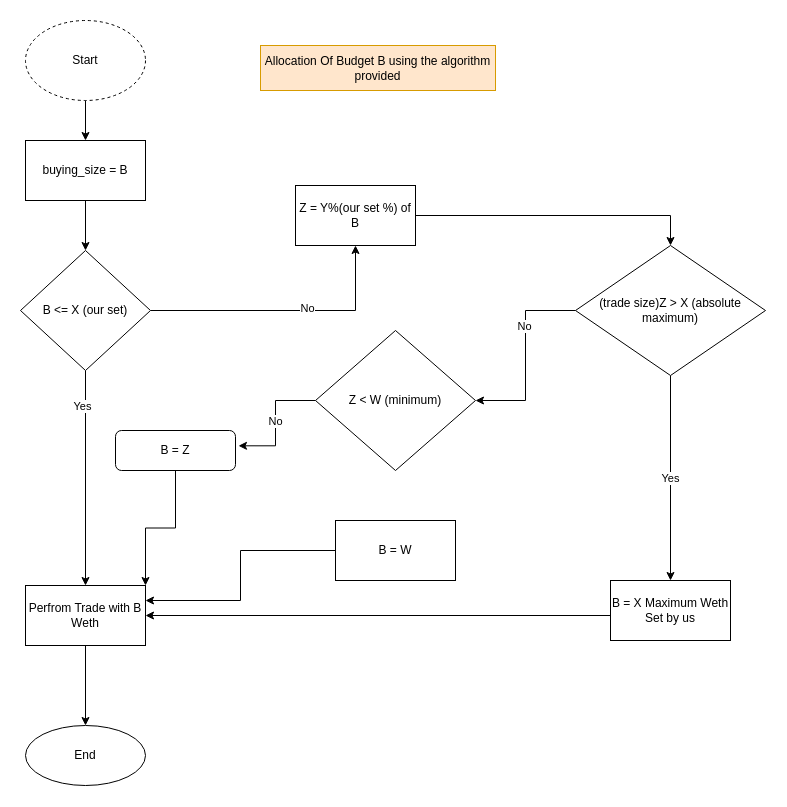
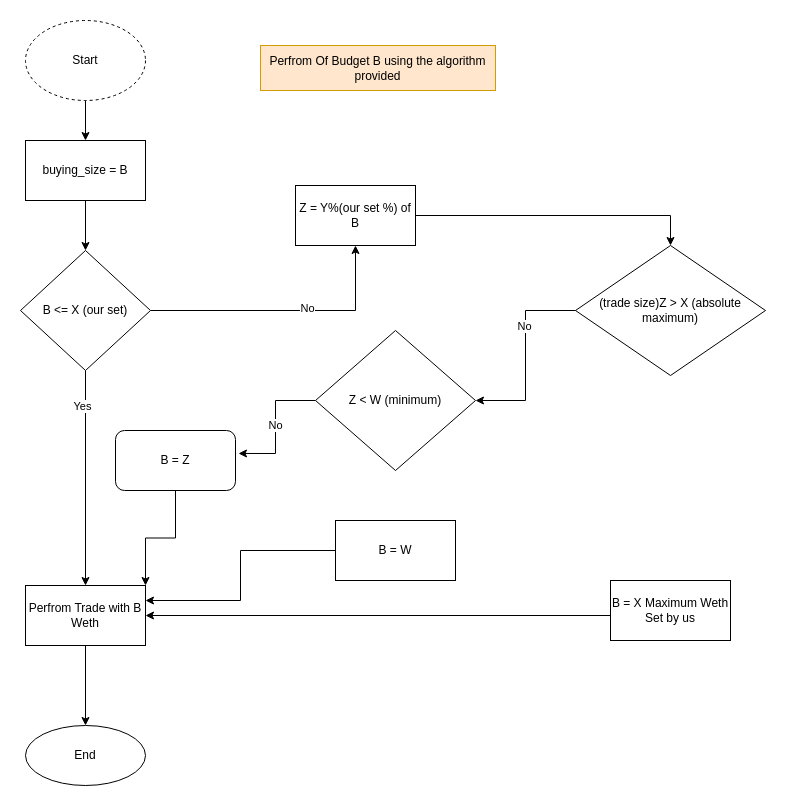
(378, 69) -> (378, 69)
(176, 451) -> (176, 461)
(671, 475) -> none
